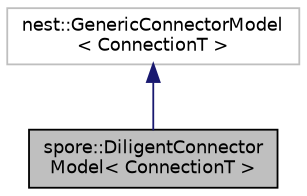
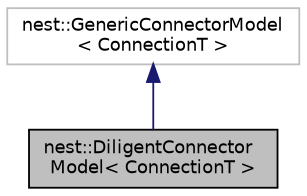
(153, 159) -> (153, 159)
